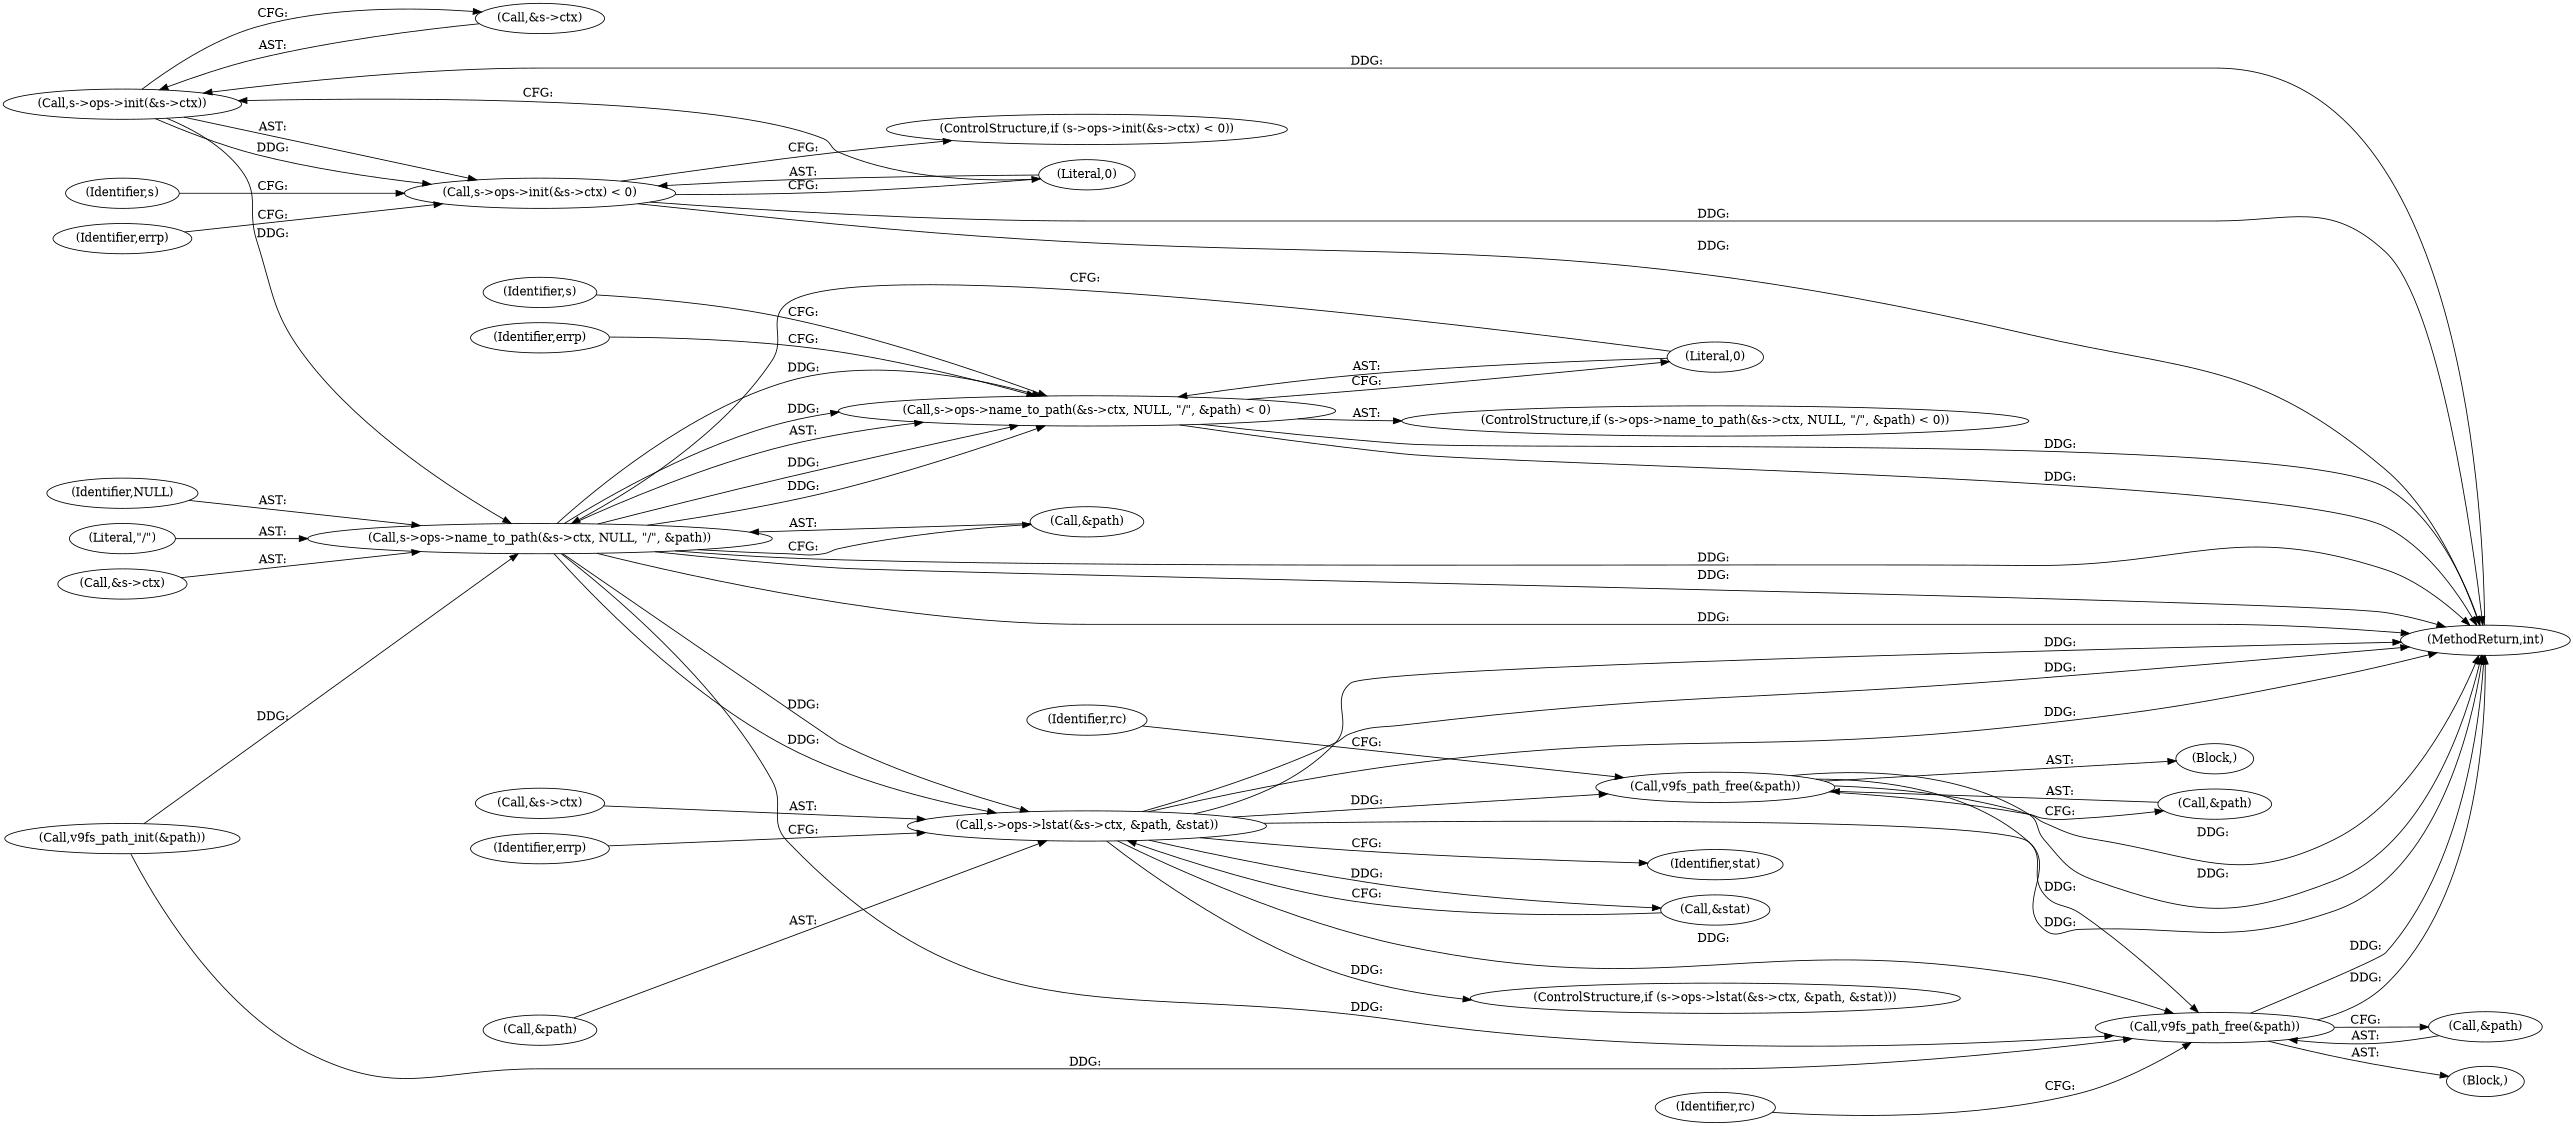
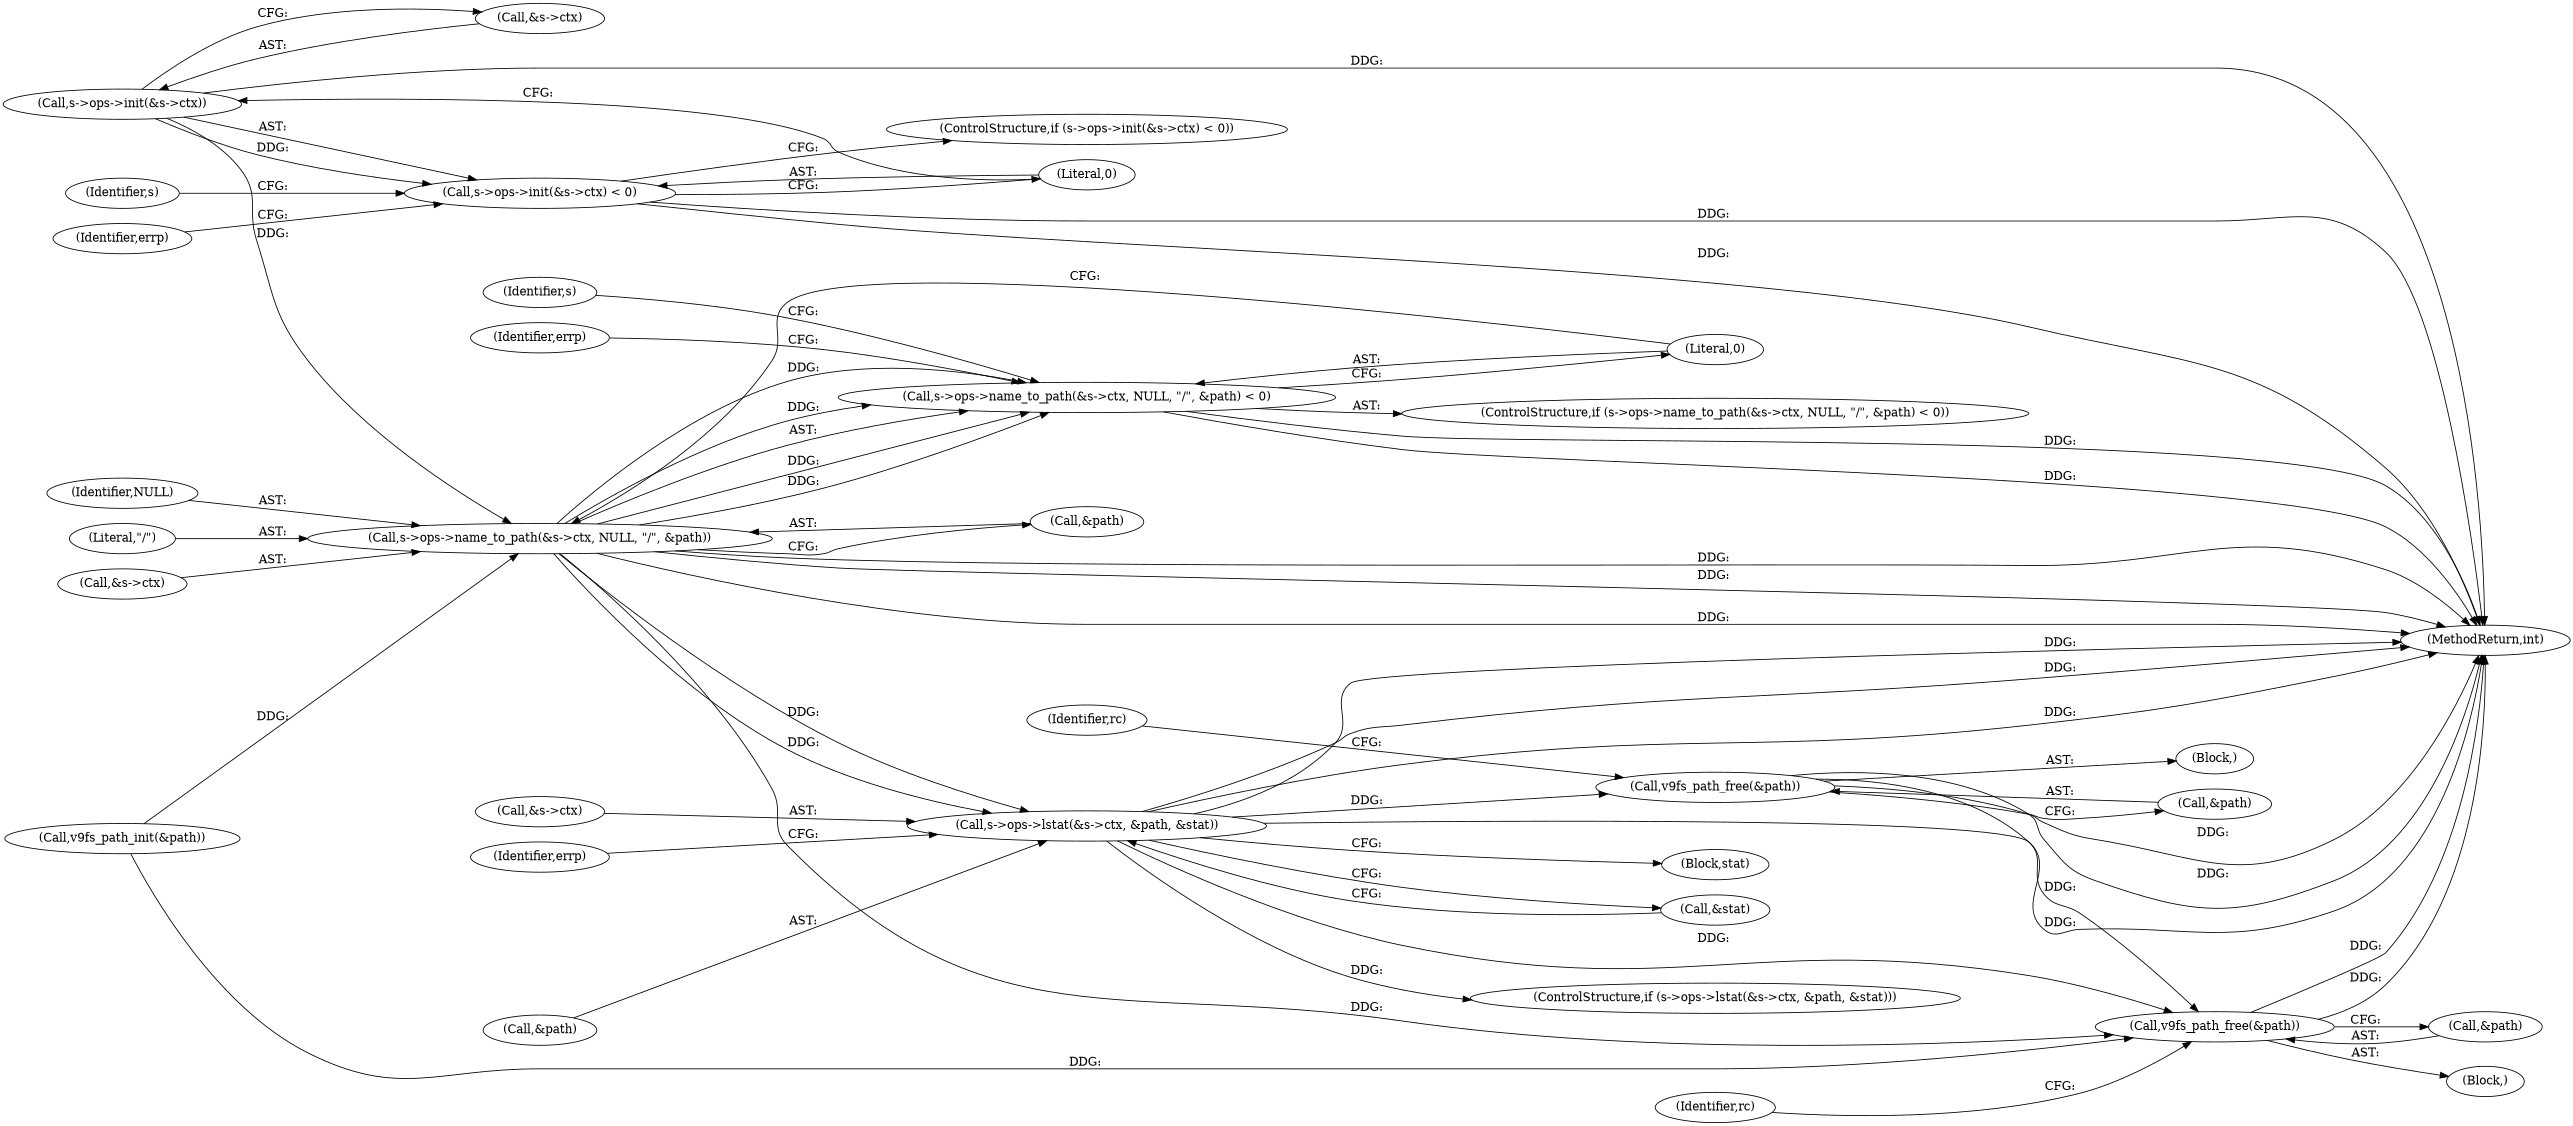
(1551, 68) -> (1543, 68)
(1715, 865) -> (1715, 865)
(1369, 874) -> (1369, 874)
